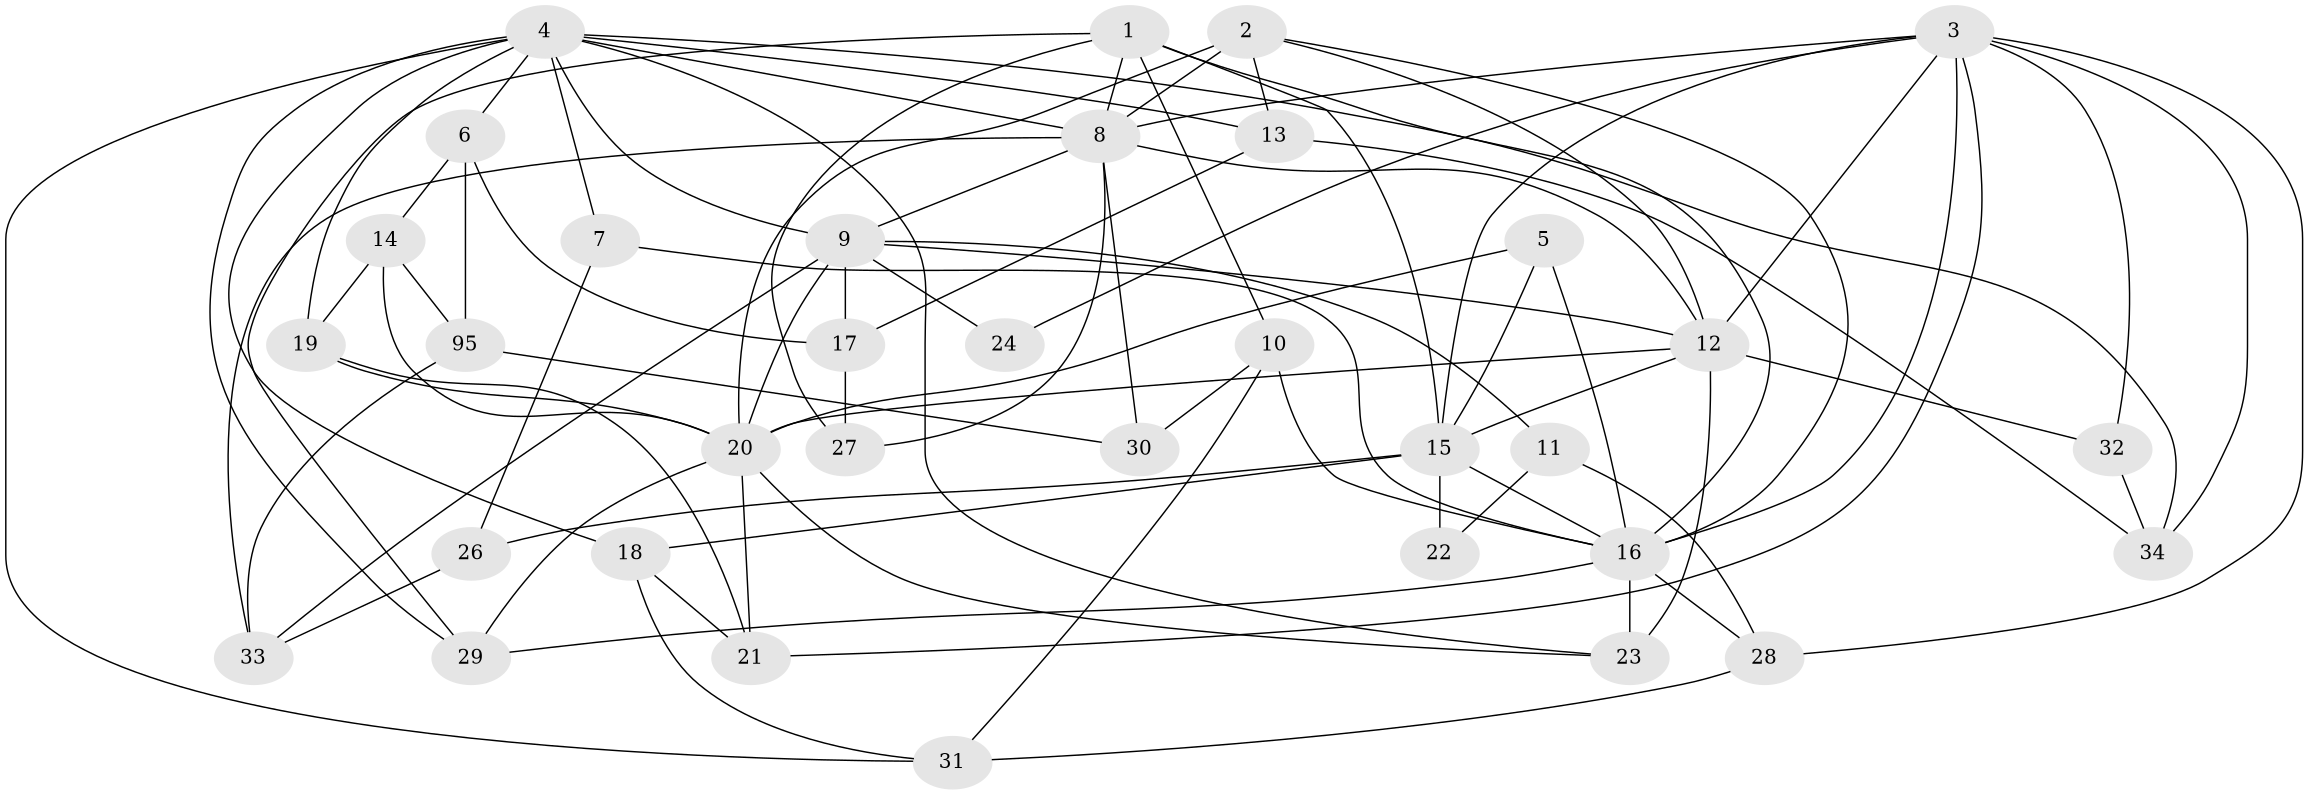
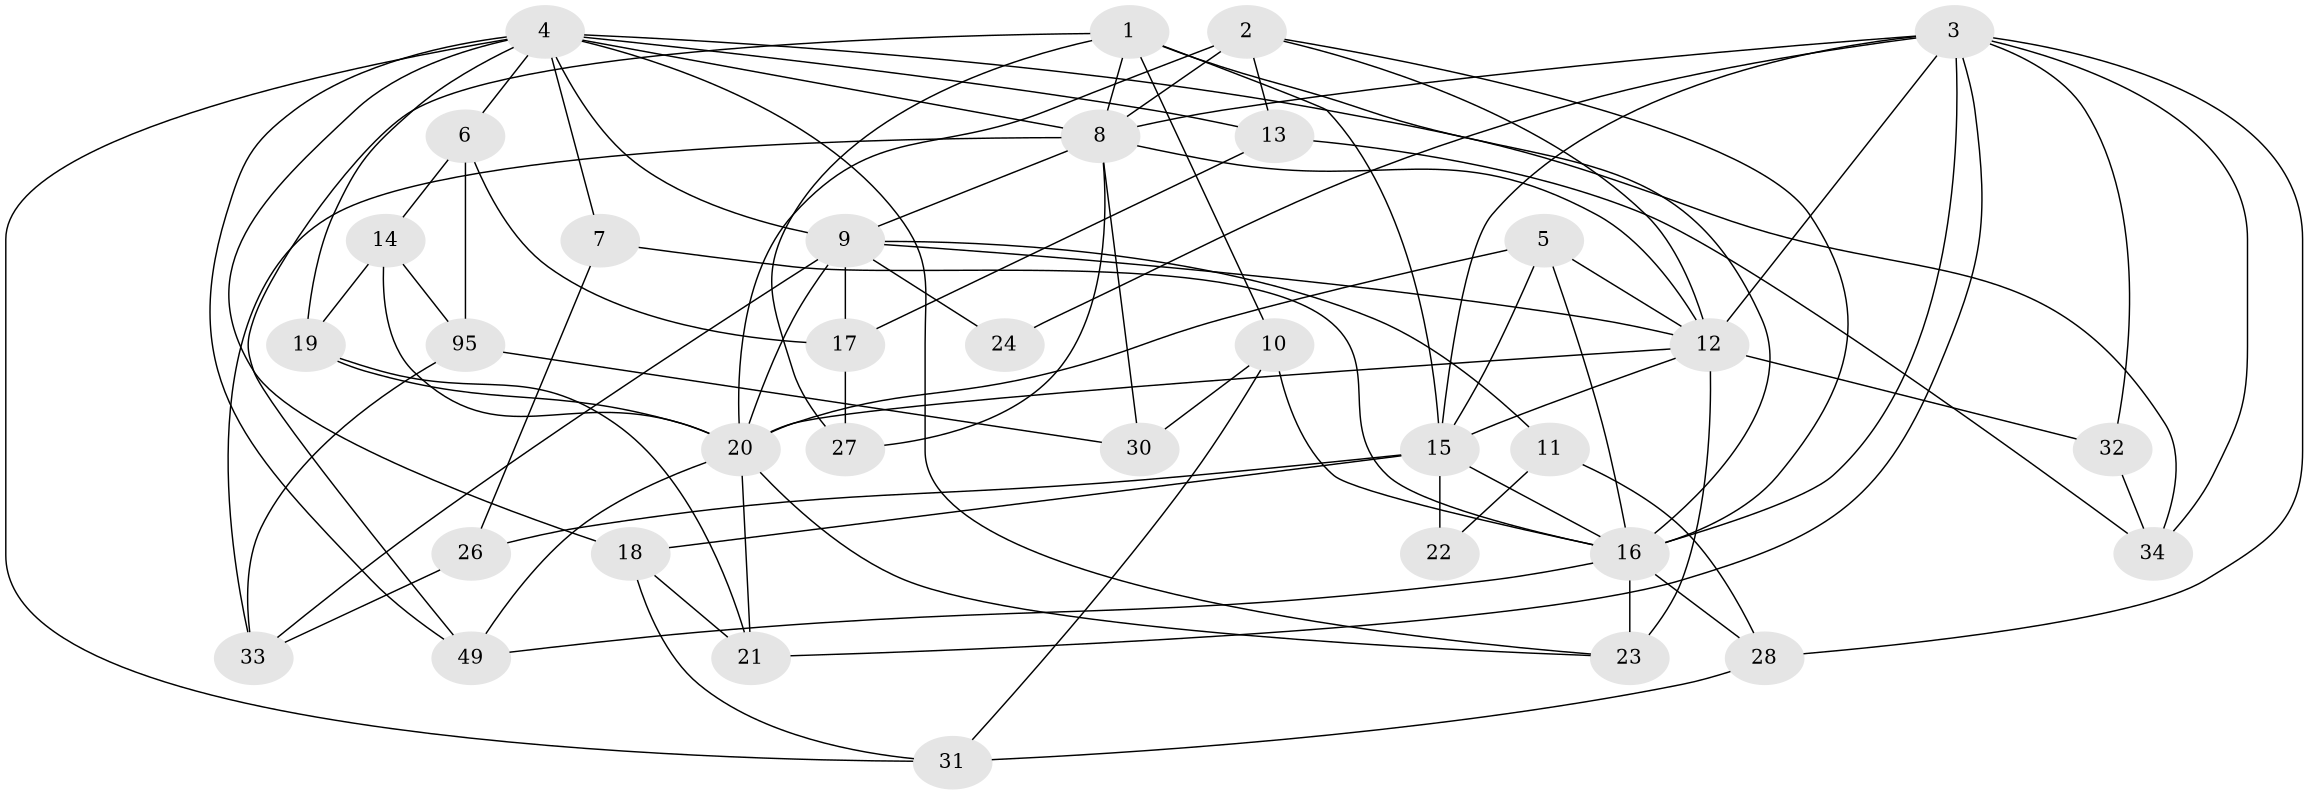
none -> (1627, 293)
(471, 658) -> (471, 658)
